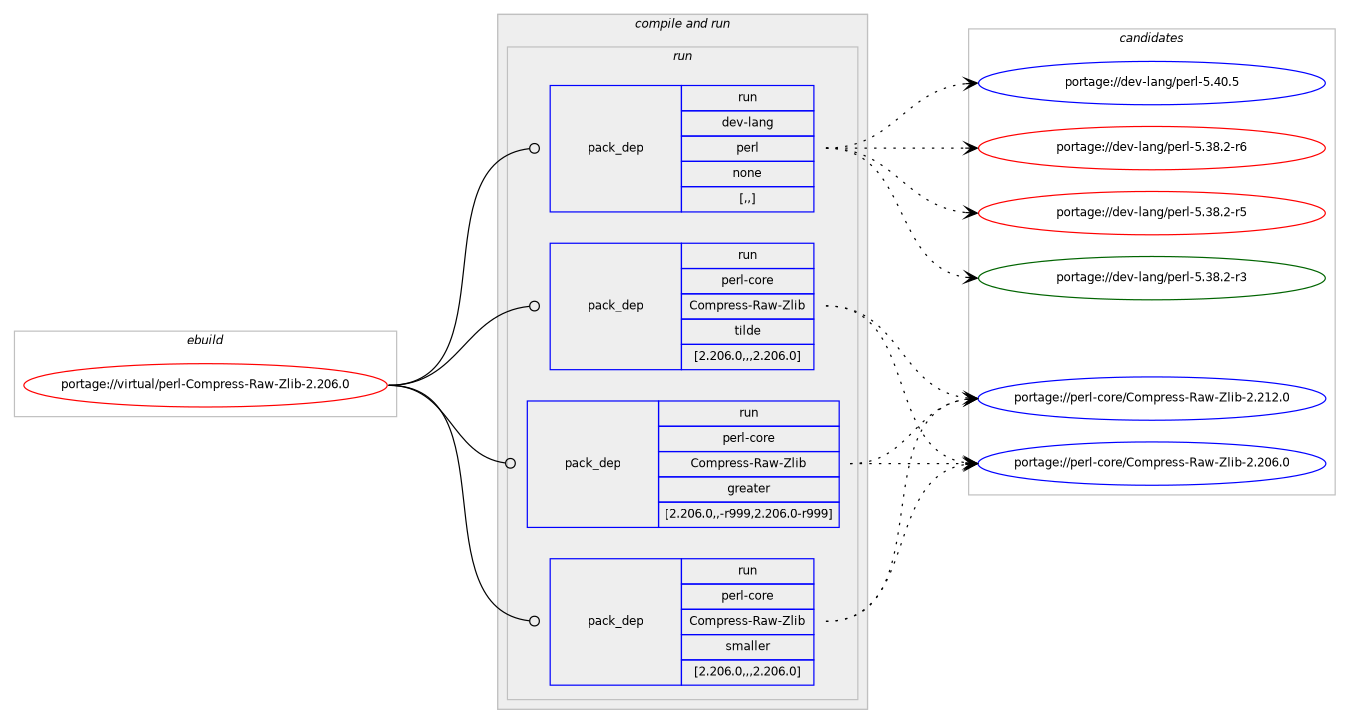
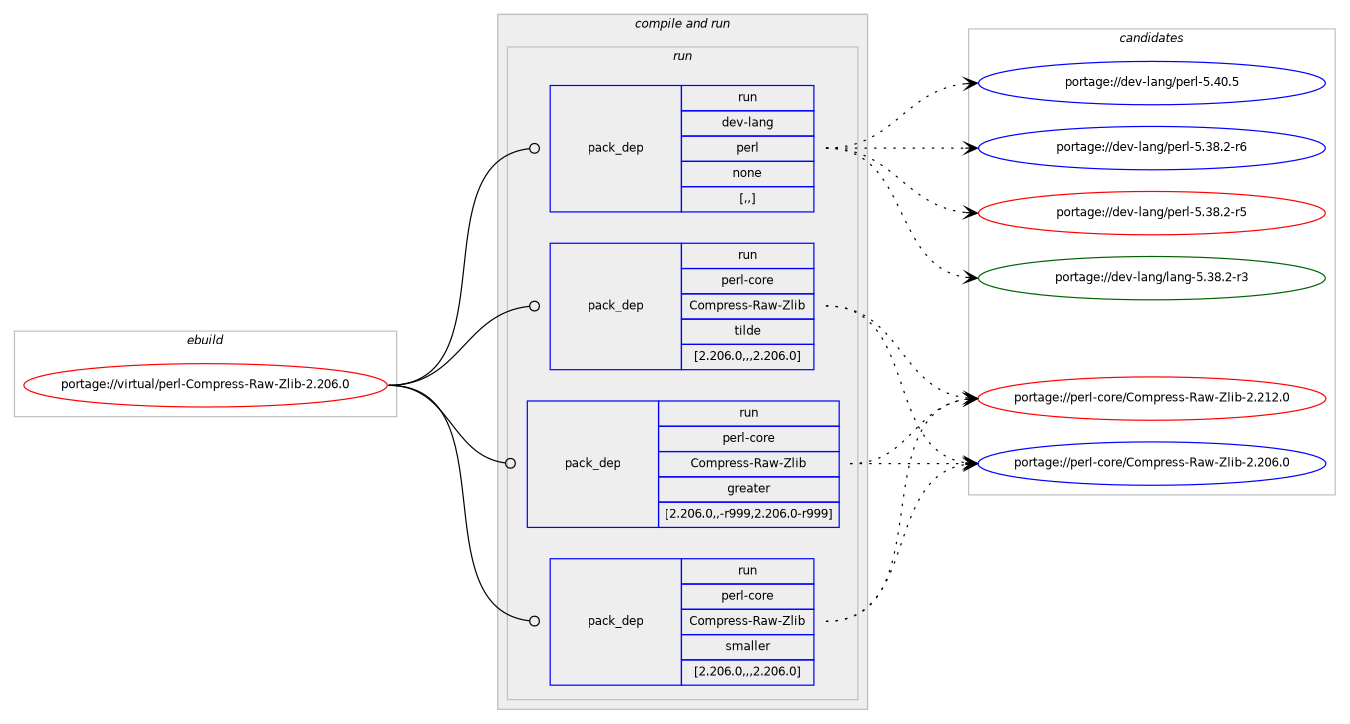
(1152, 148) -> (1152, 148)
(1152, 278) -> (1152, 278)
(1152, 399) -> (1152, 399)
